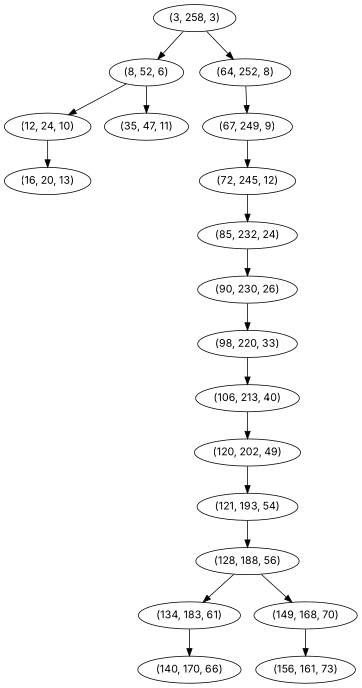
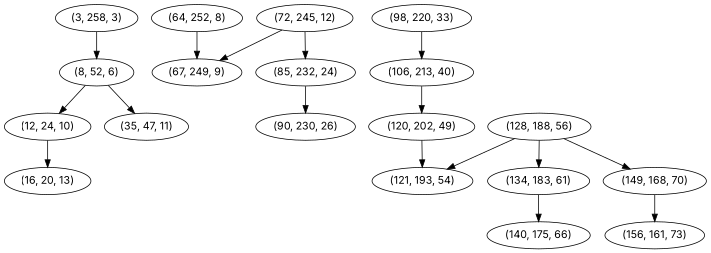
(217, 42) -> none
(248, 150) -> (254, 44)
(248, 313) -> none
(248, 530) -> (484, 152)
(189, 670) -> (539, 235)
